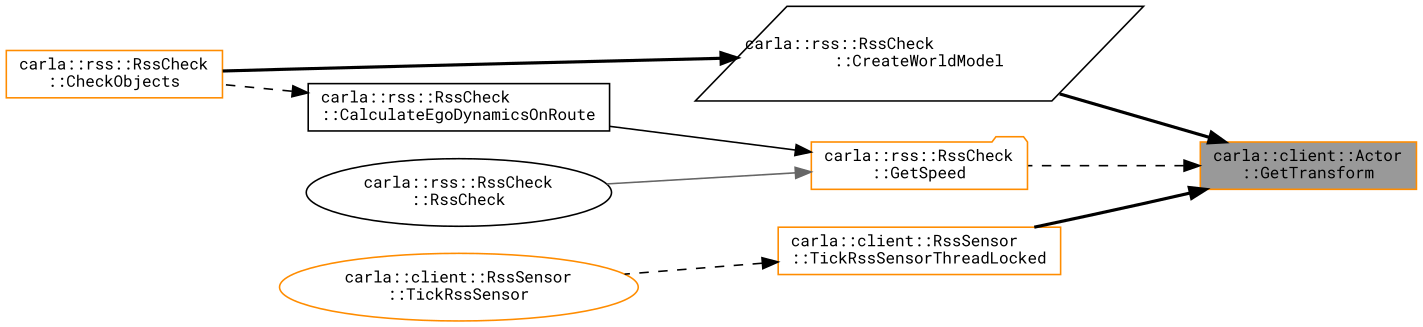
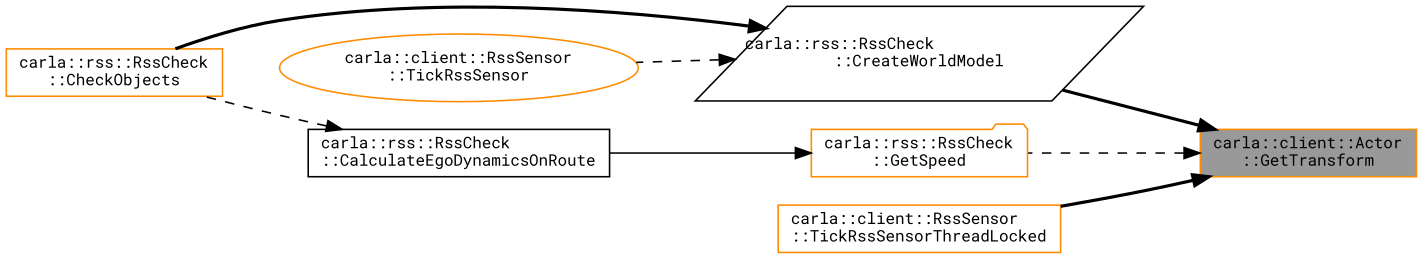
(459, 192) -> none
(693, 269) -> (678, 61)
